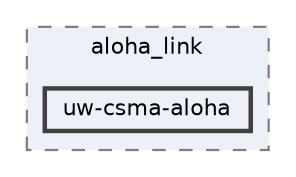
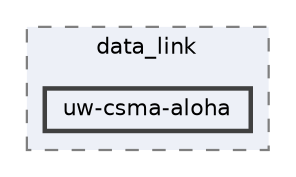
(148, 48) -> (148, 48)
